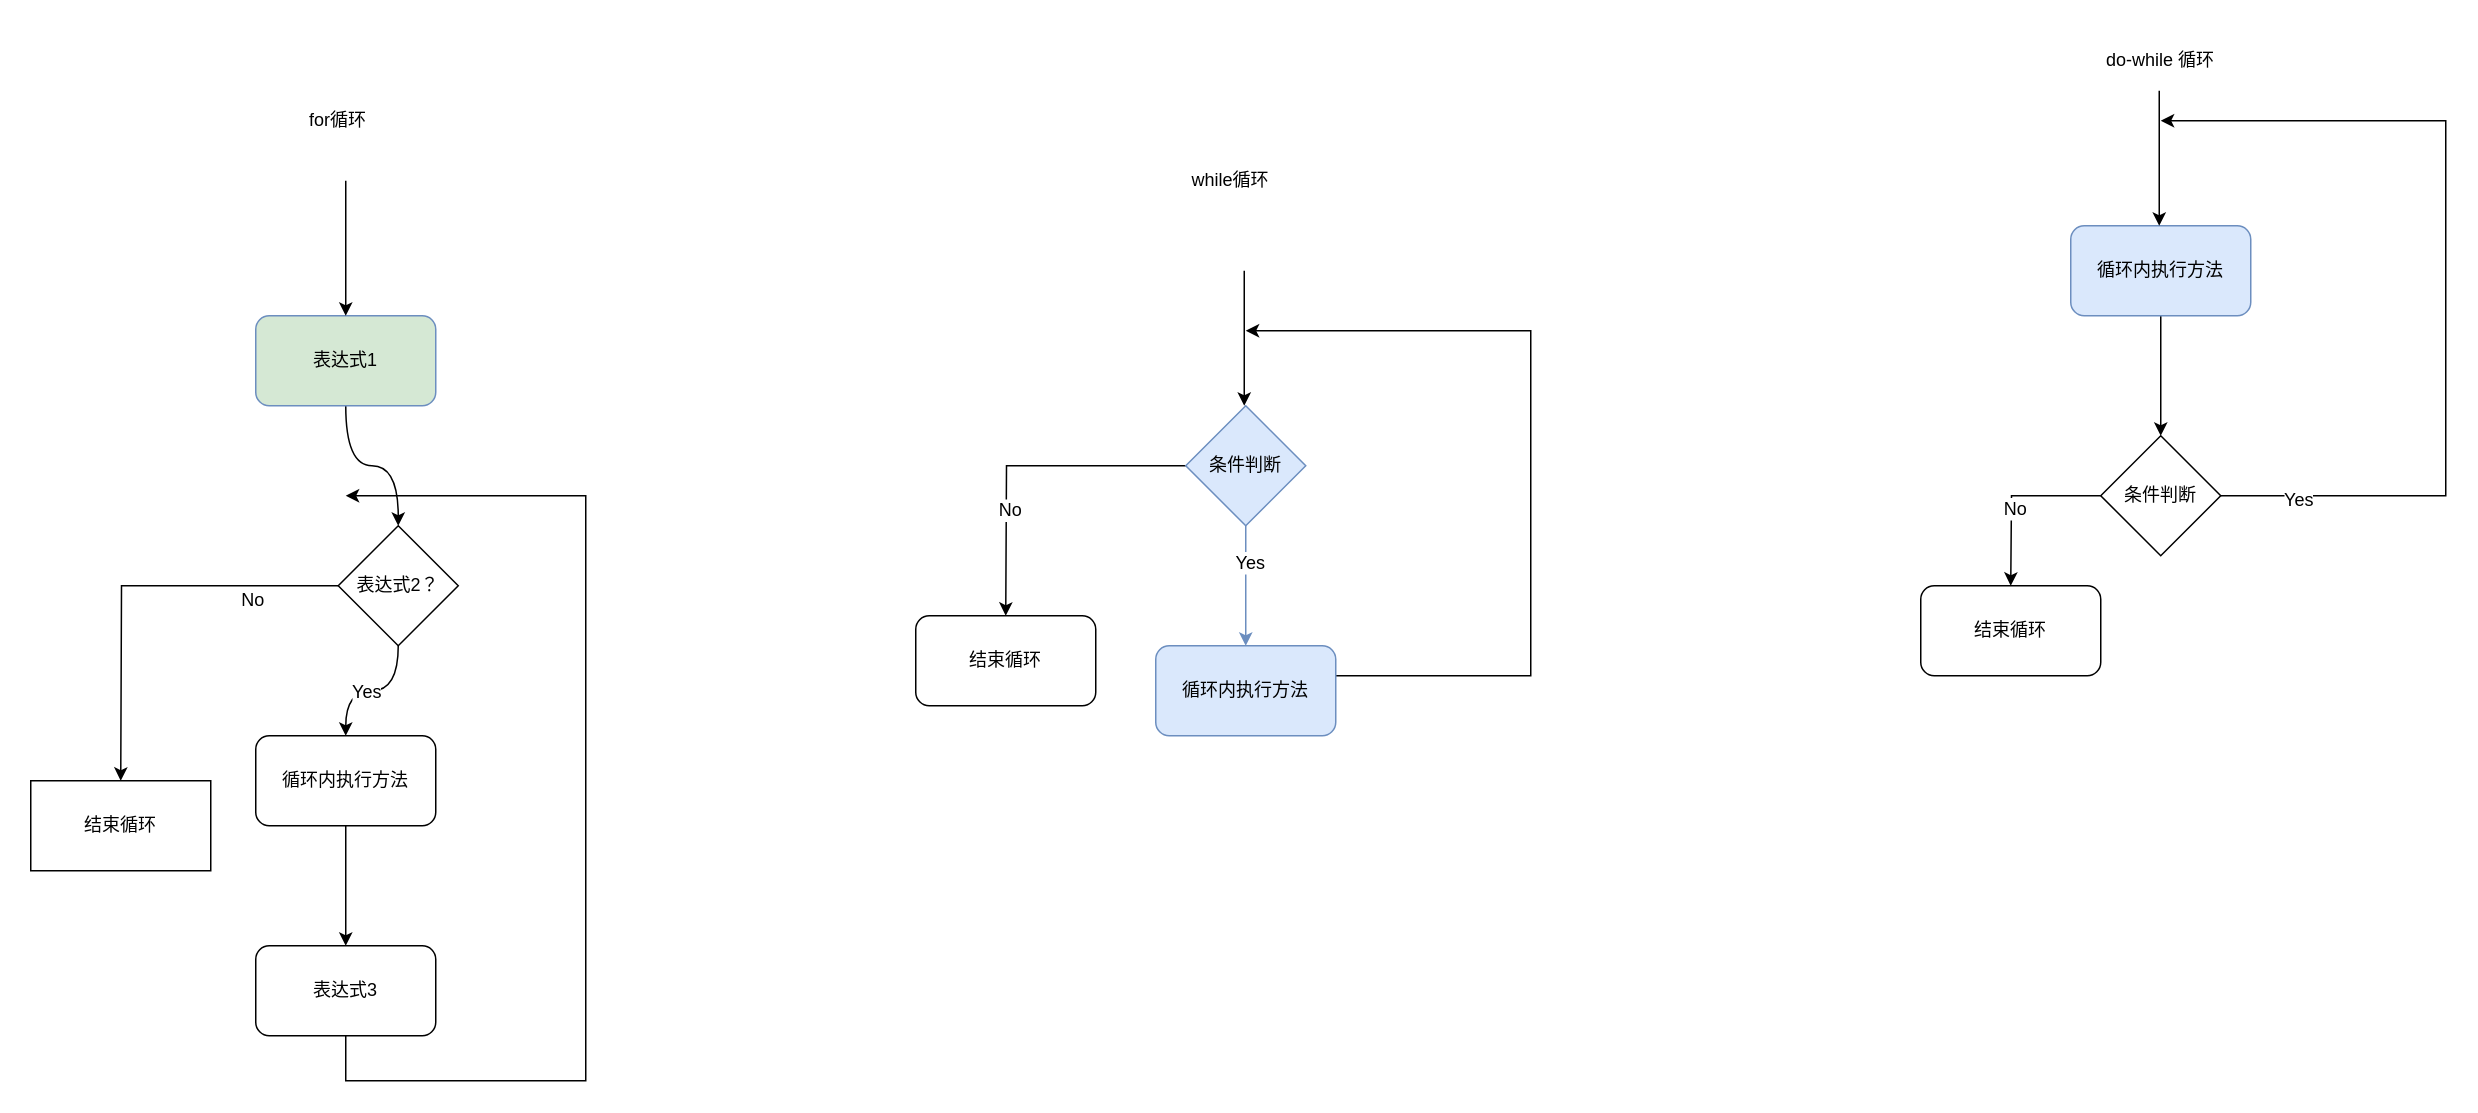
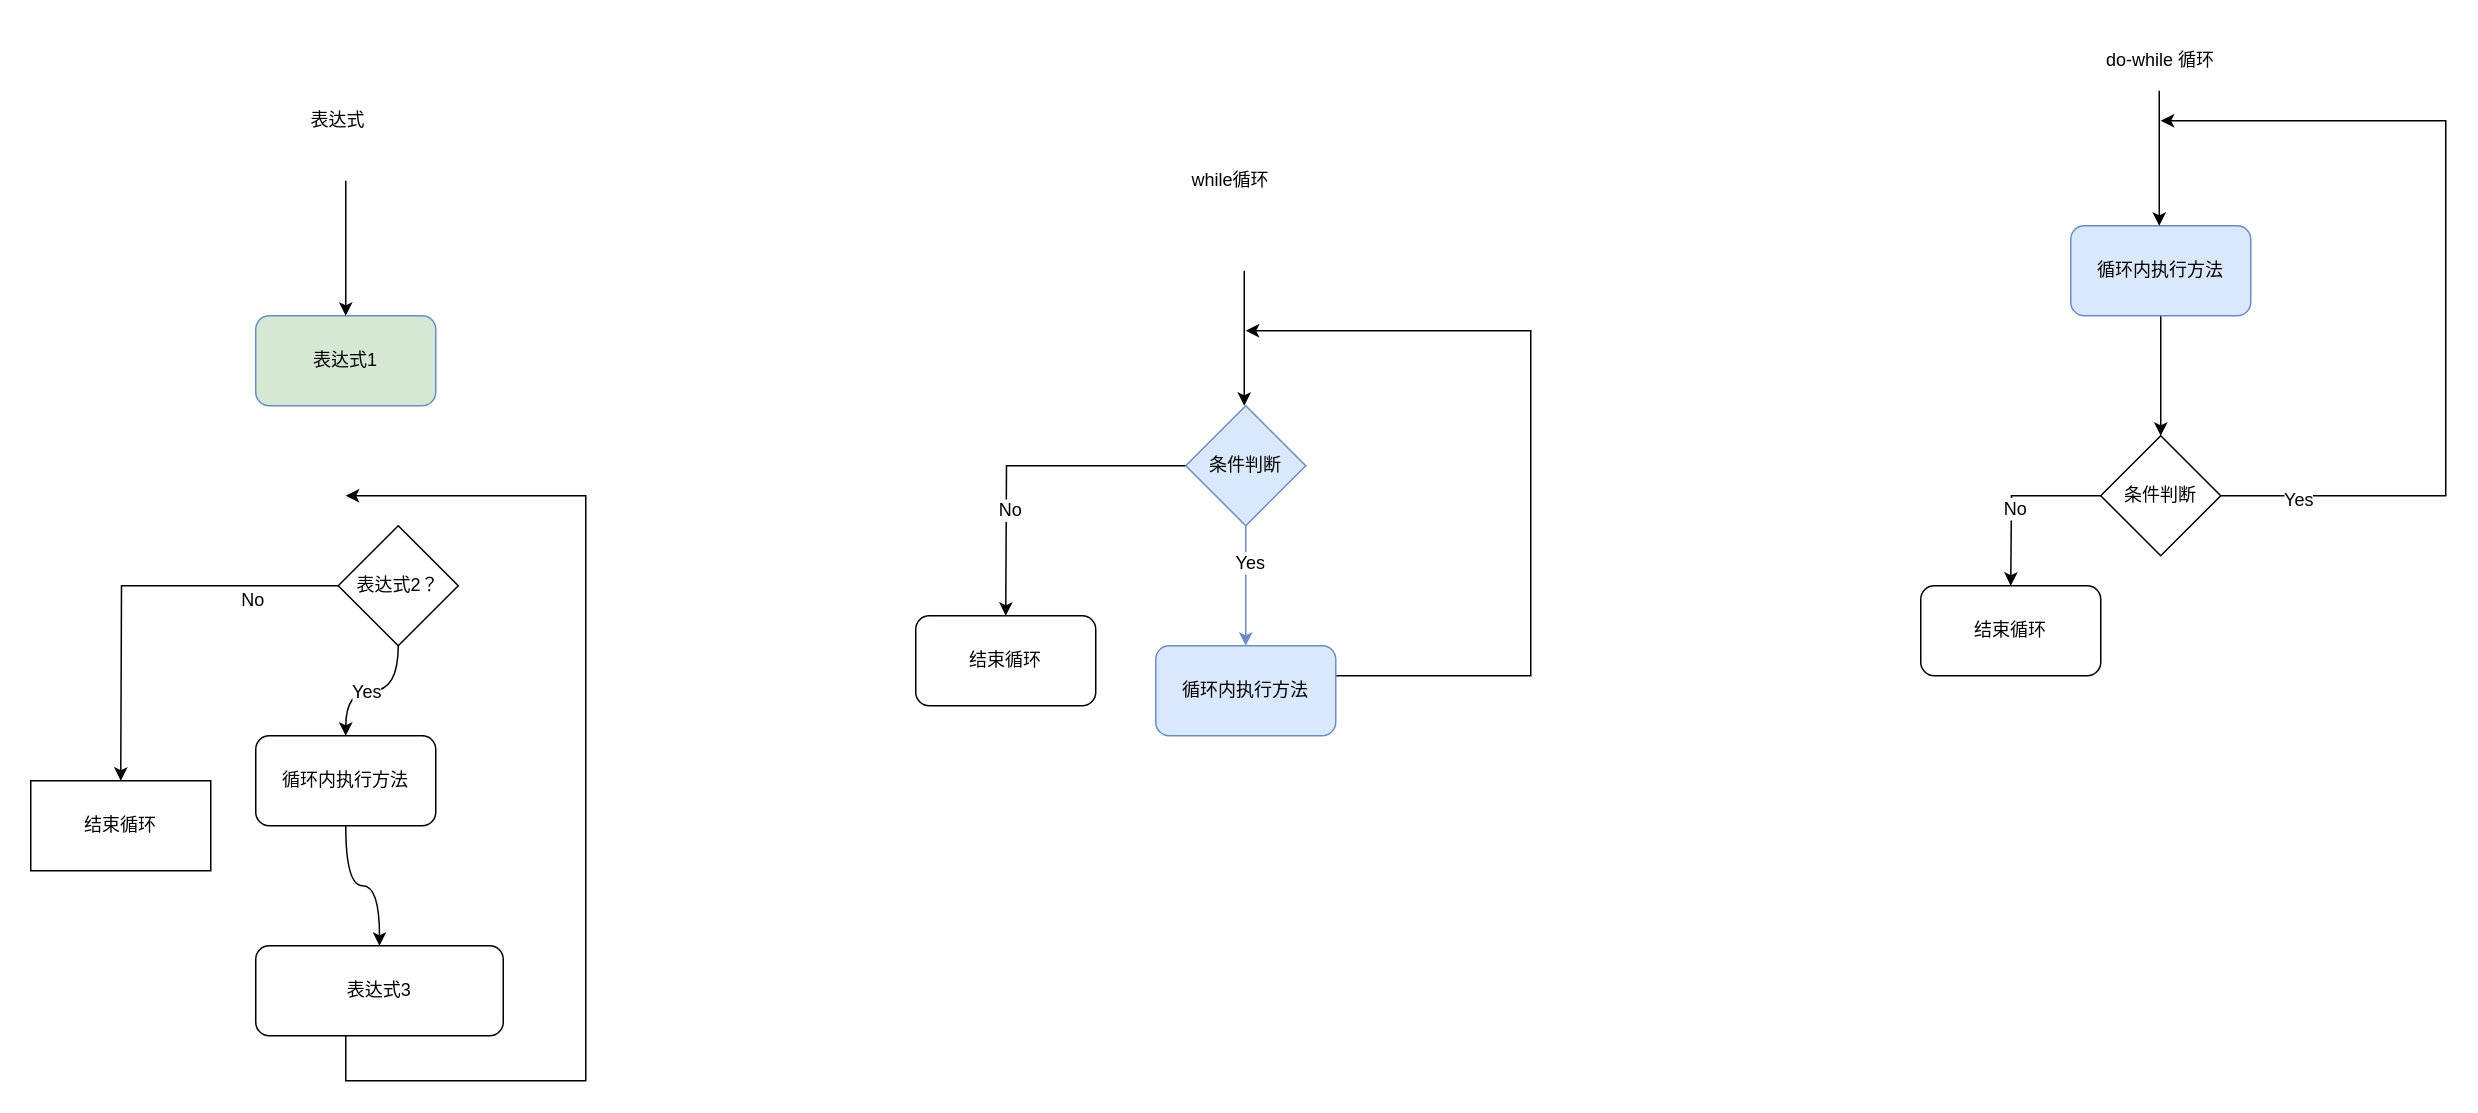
(338, 121) -> (338, 121)
(366, 465) -> none
(346, 991) -> (380, 991)
